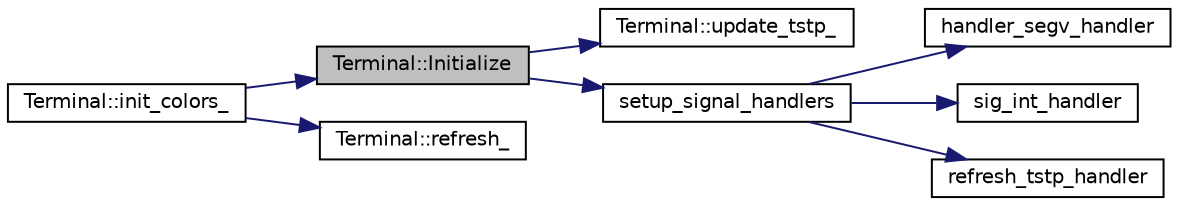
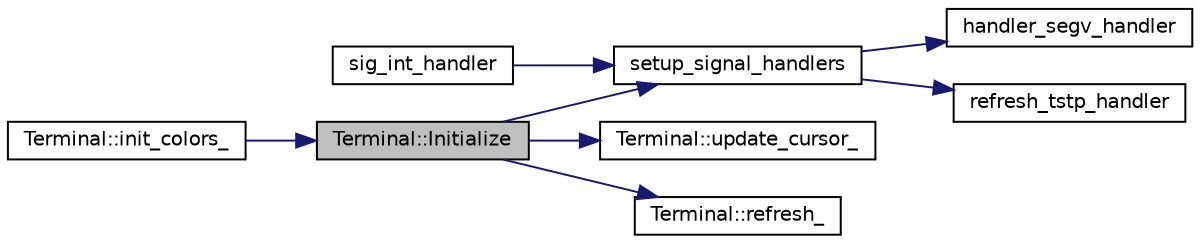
(727, 28) -> (738, 141)
(894, 103) -> (553, 65)
(273, 122) -> (571, 176)
